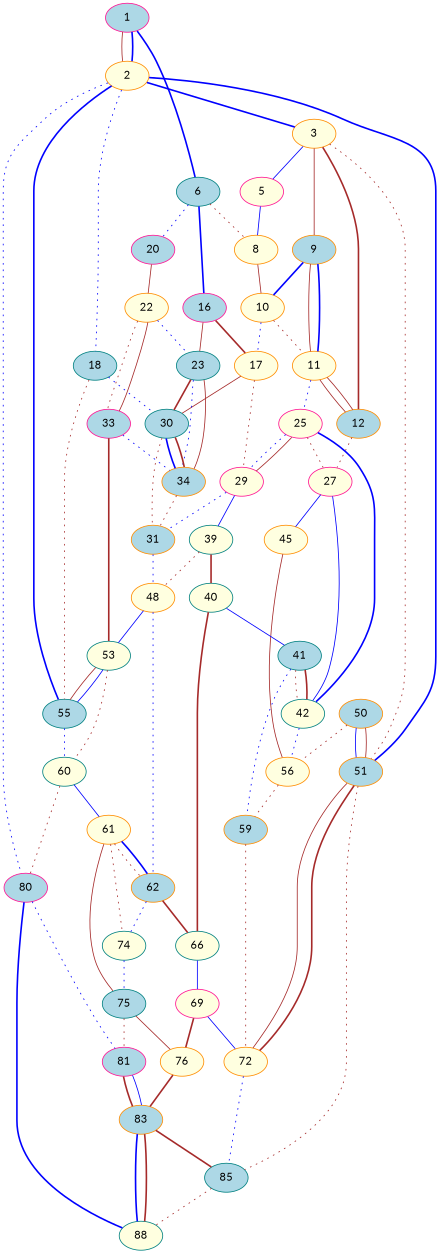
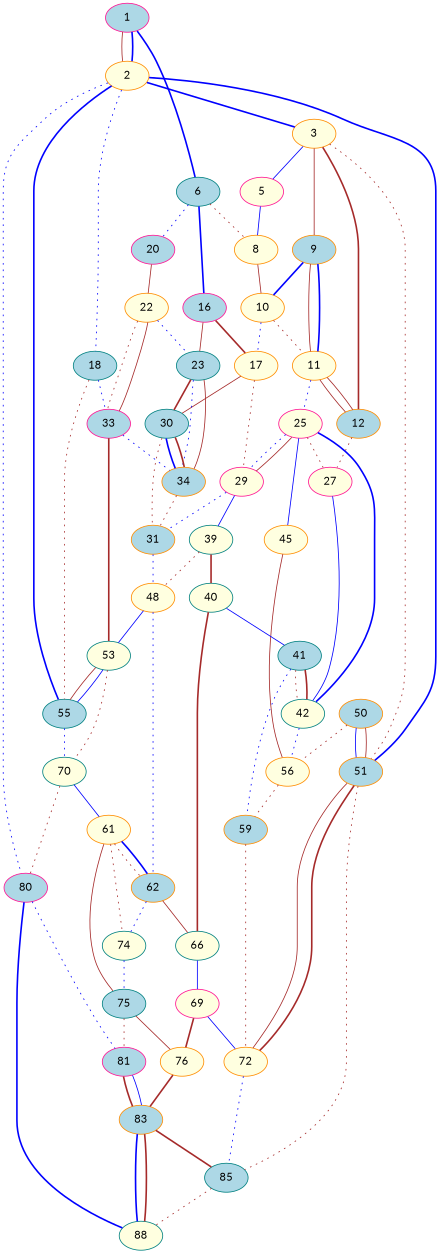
(132, 396) -> (102, 395)
(308, 511) -> (293, 482)
(64, 772) -> (64, 772)
(175, 917) -> (175, 917)
